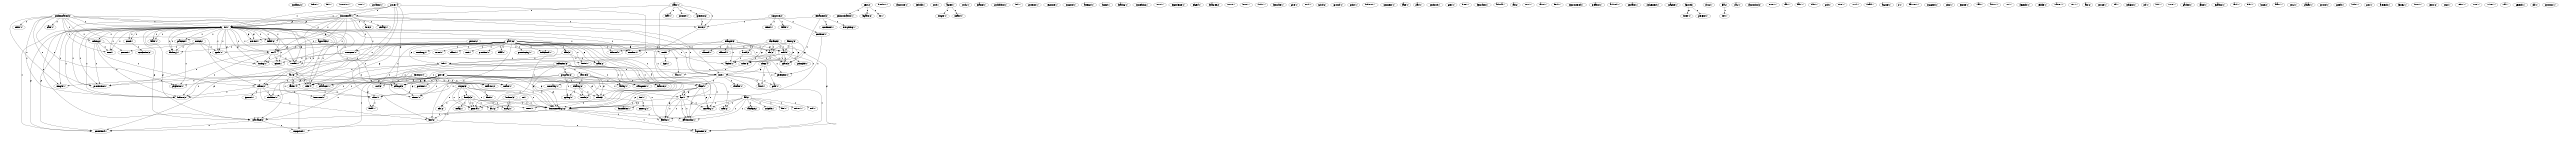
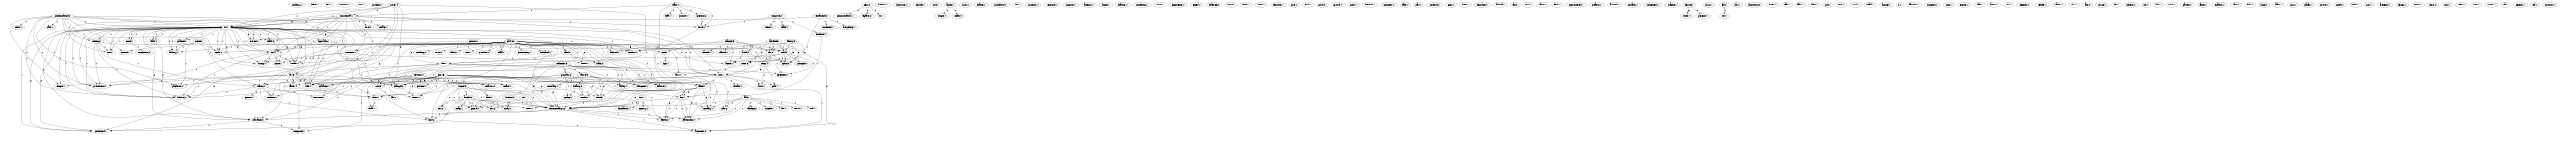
none -> (394, 98)
